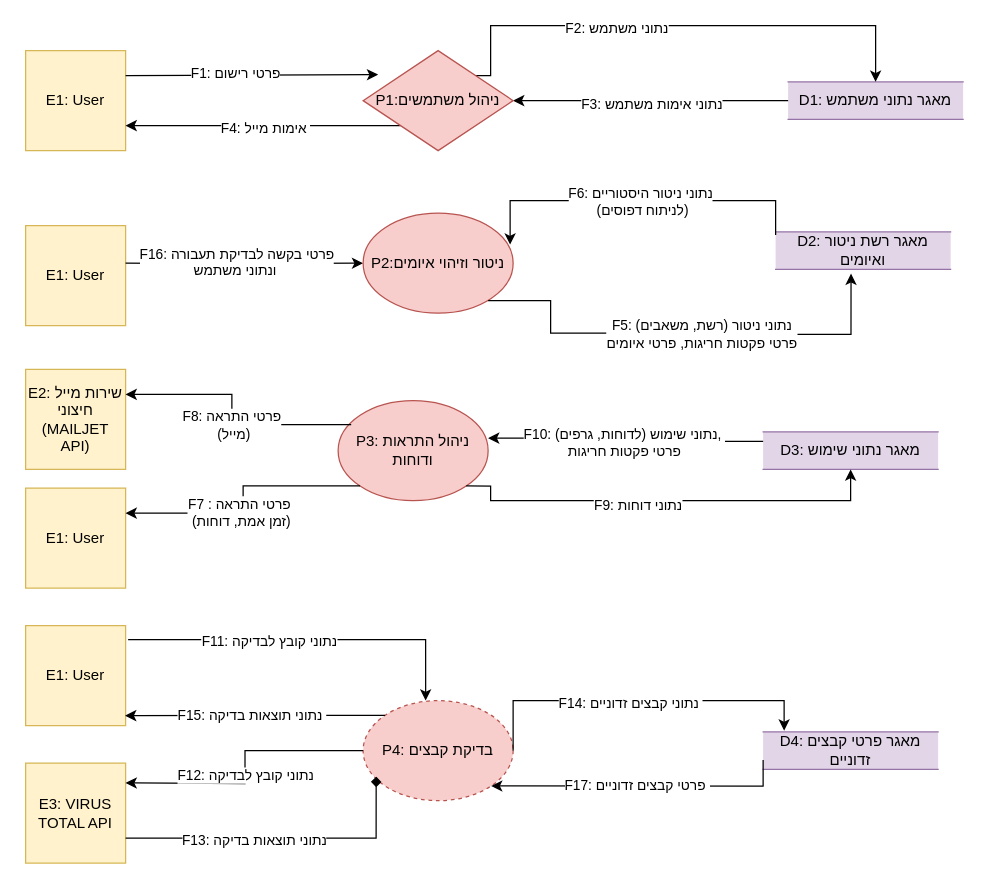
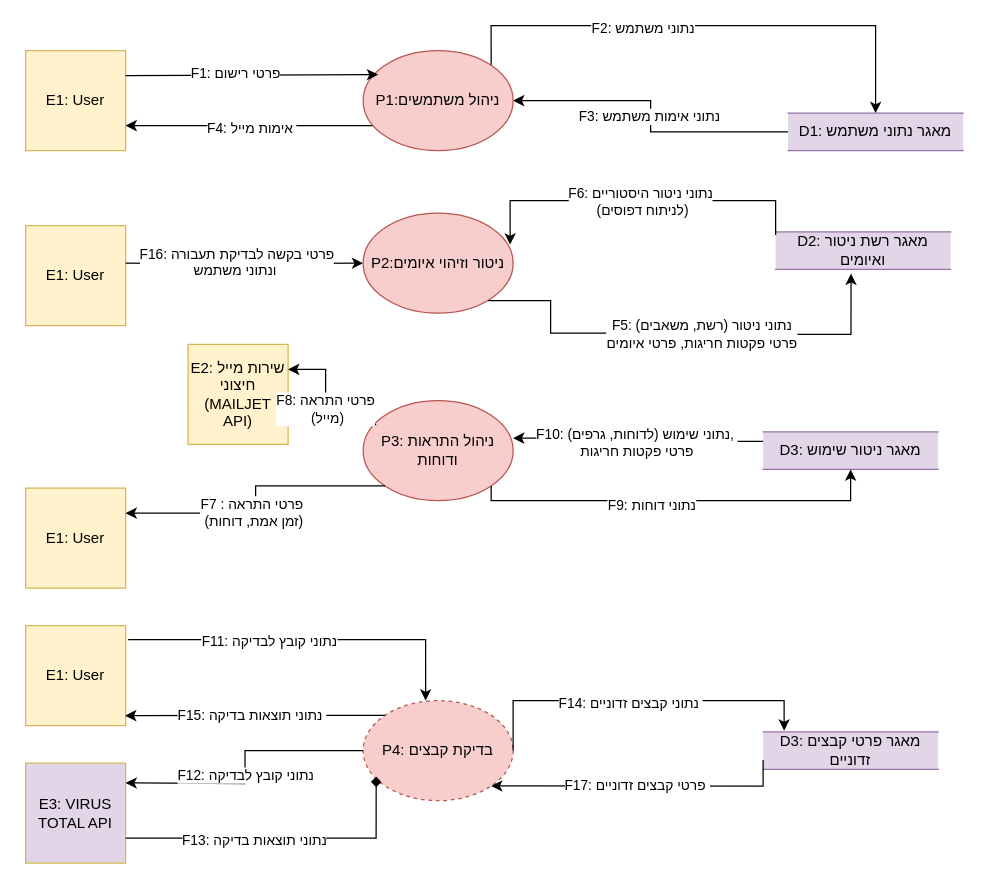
(438, 101) -> (438, 101)
(876, 101) -> (876, 132)
(76, 419) -> (238, 394)
(413, 451) -> (438, 451)
(851, 451) -> (851, 451)
(851, 751) -> (851, 751)
(76, 813) -> (76, 813)
